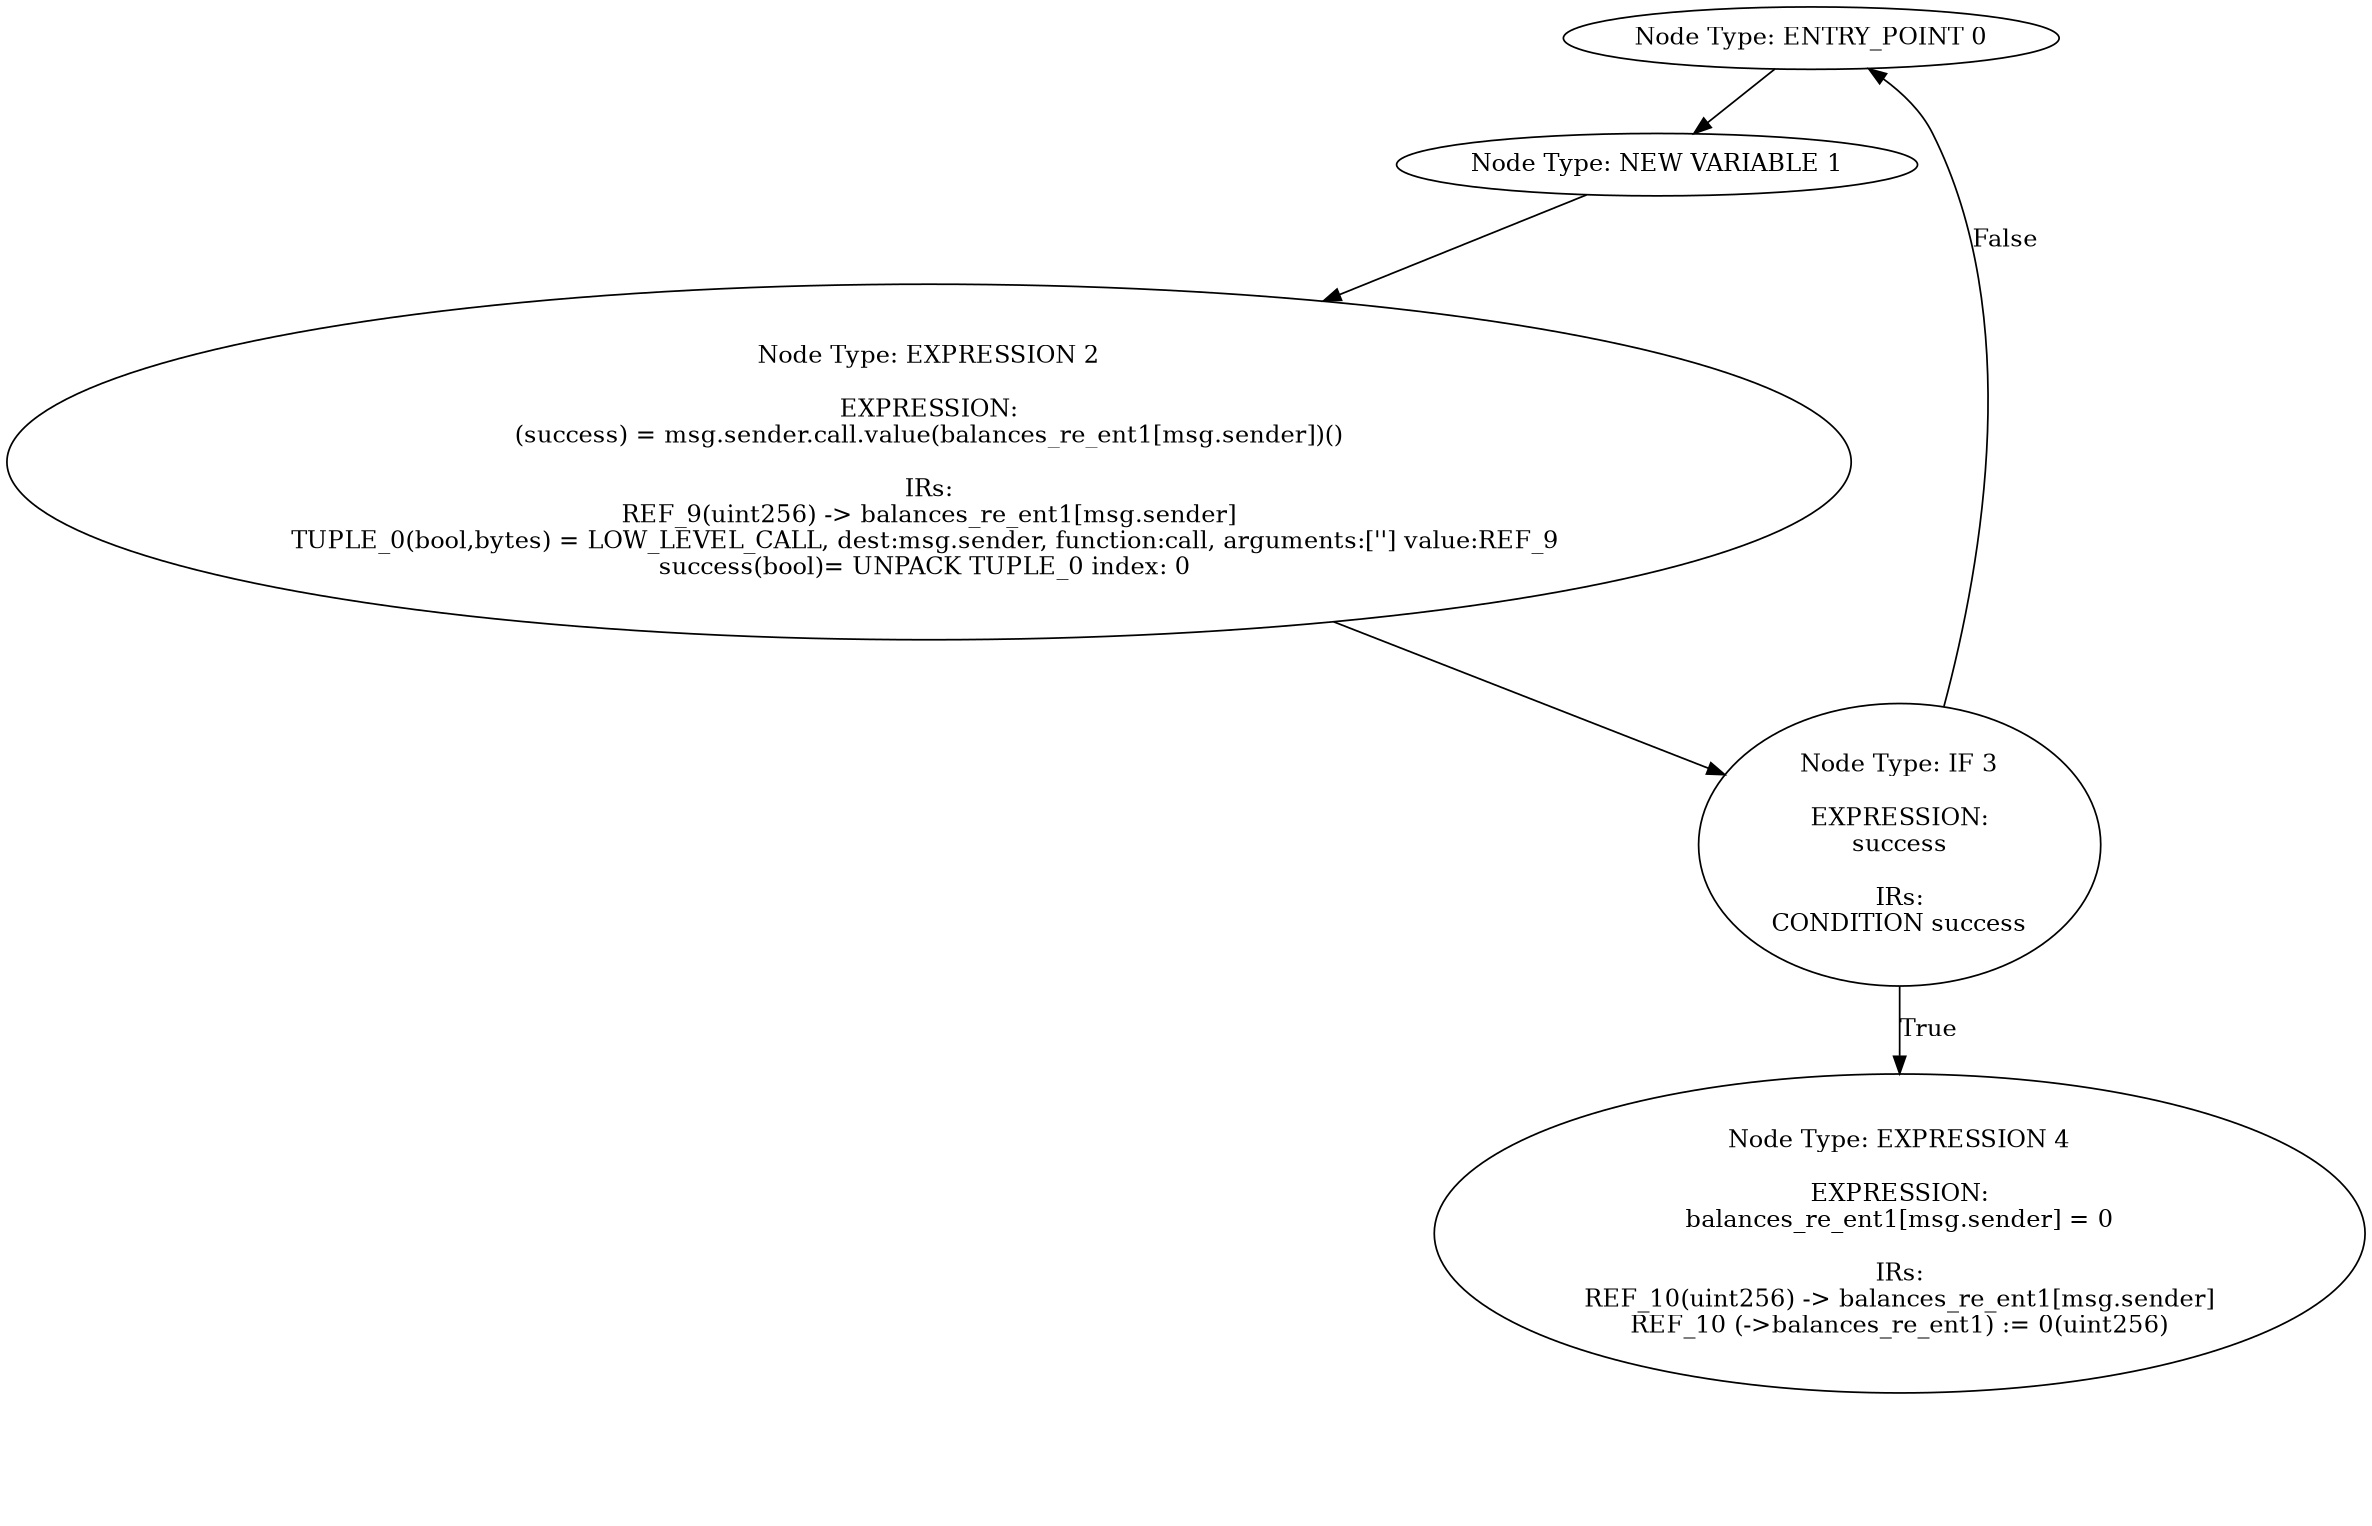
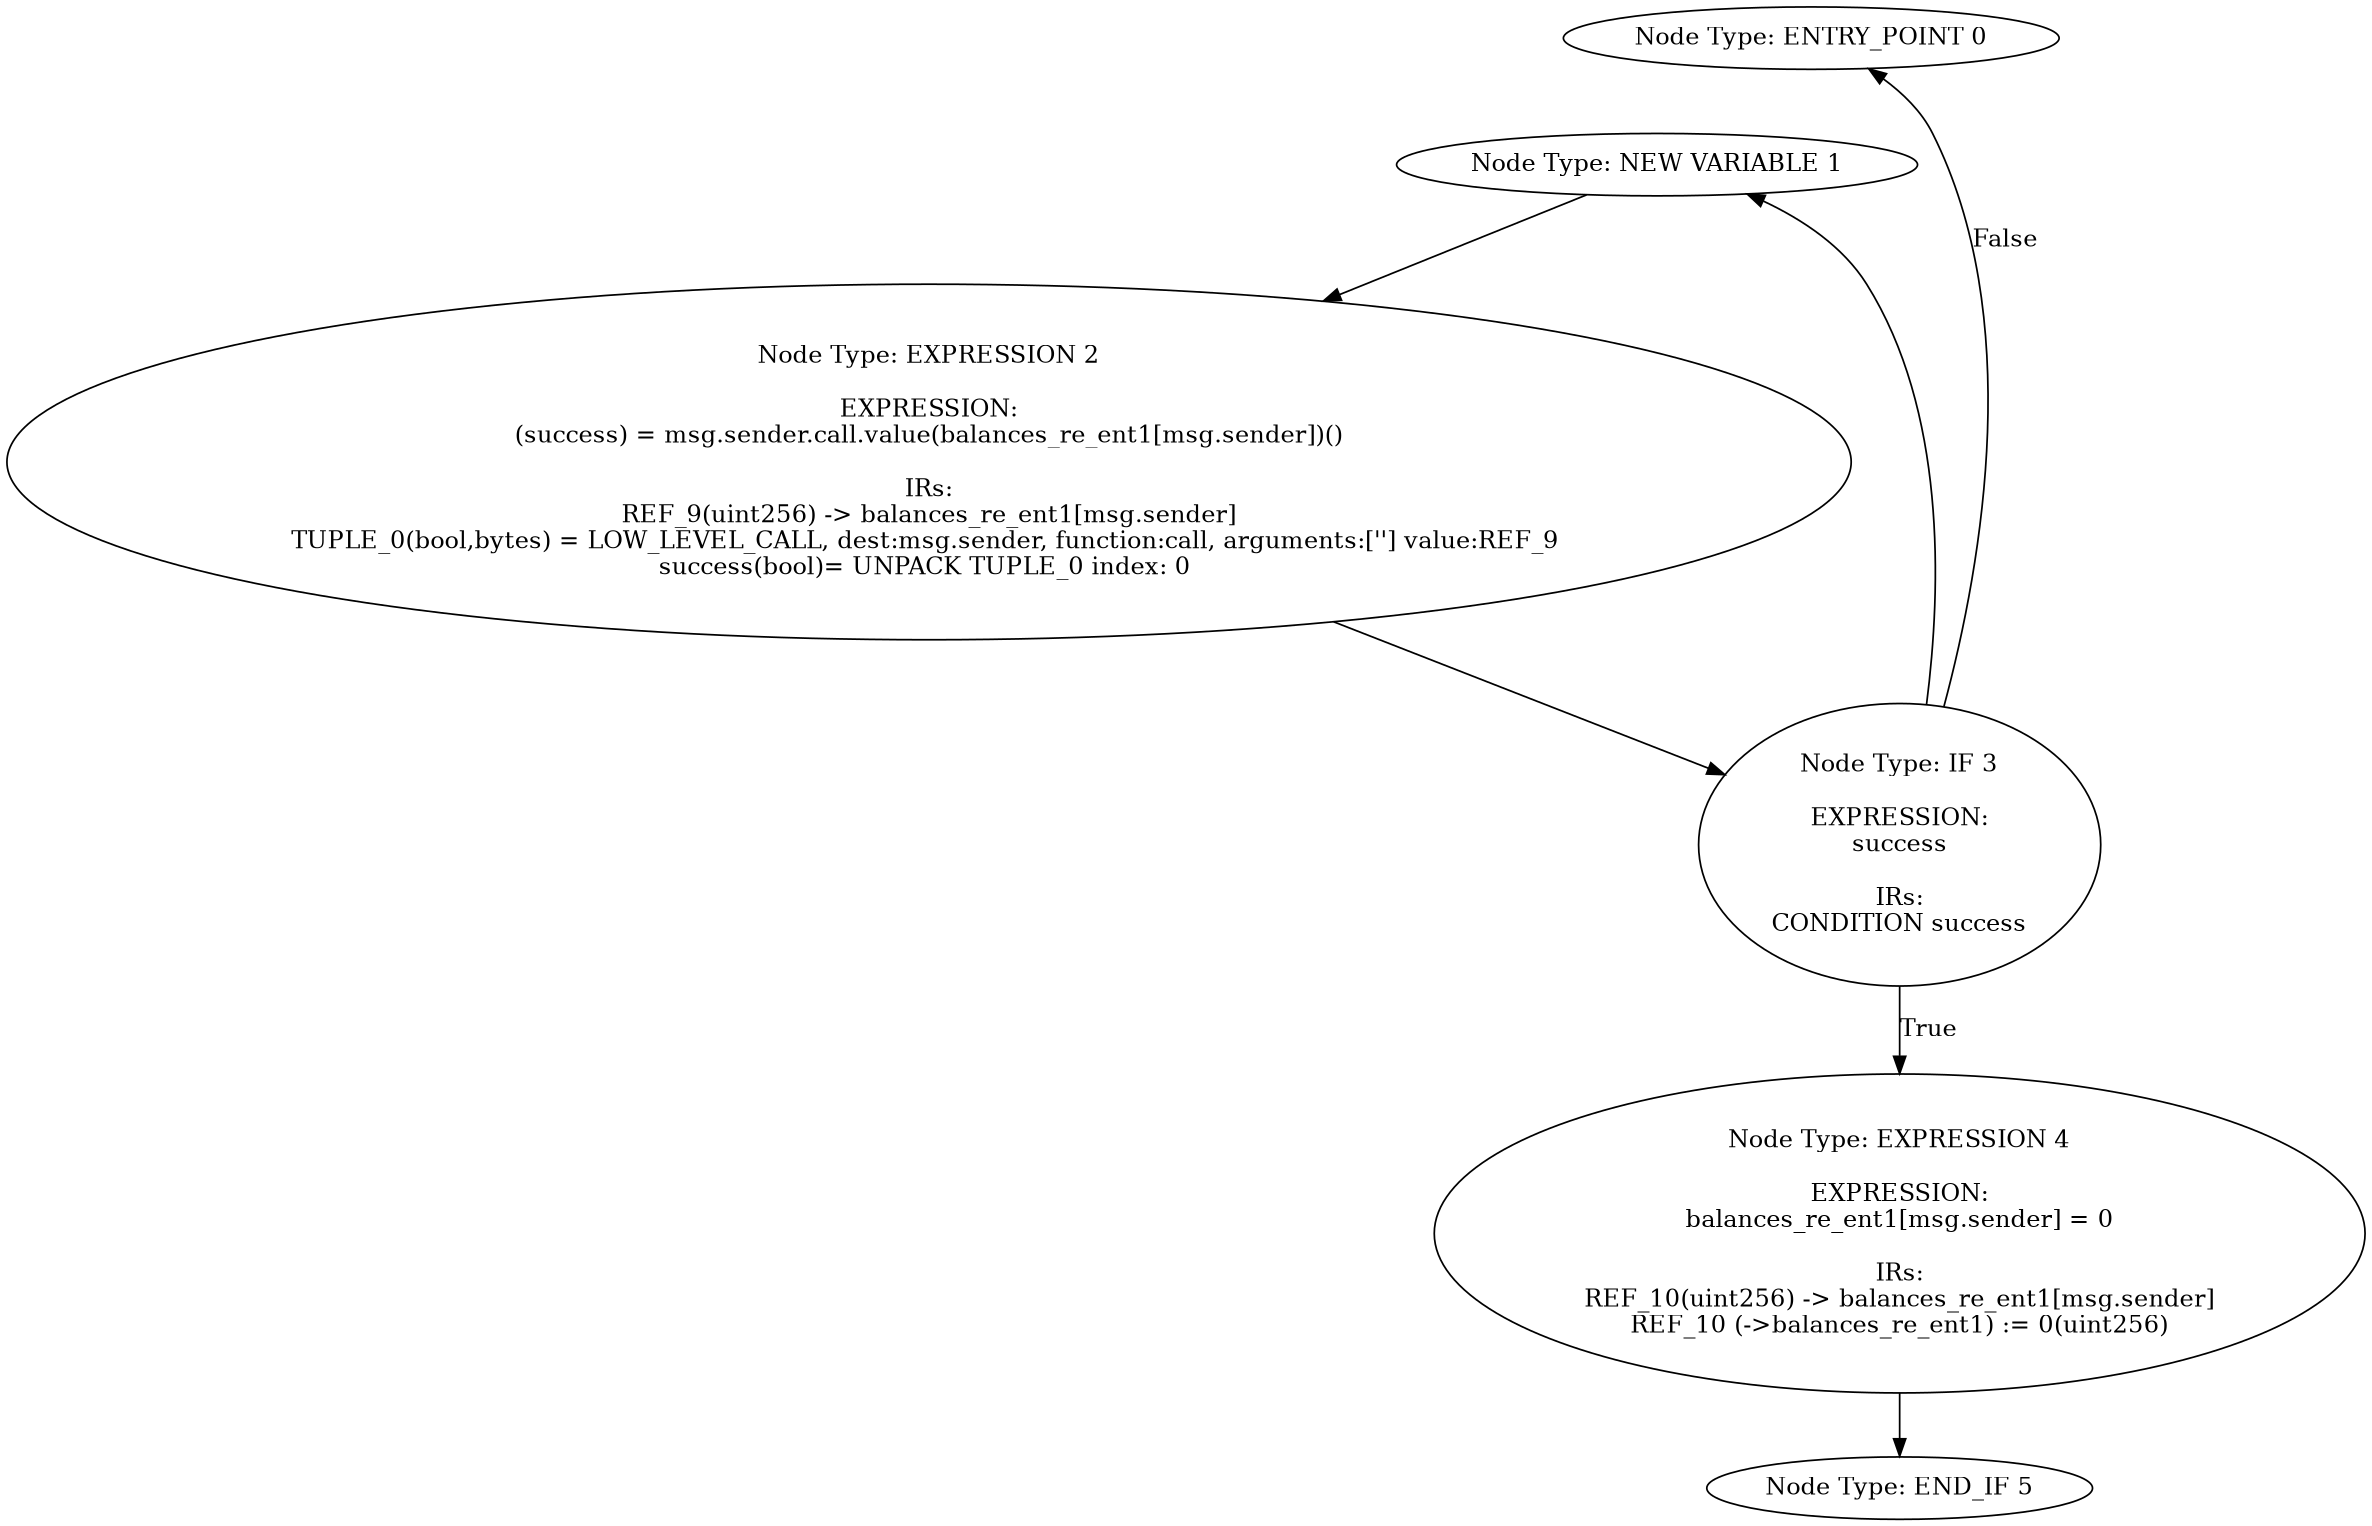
(1741, 96) -> (1920, 423)
none -> (1900, 1488)
